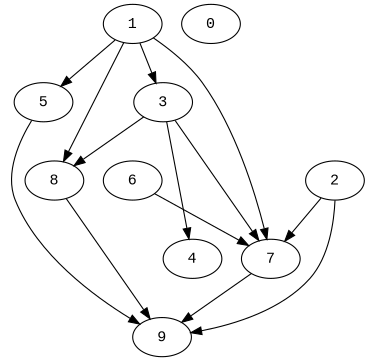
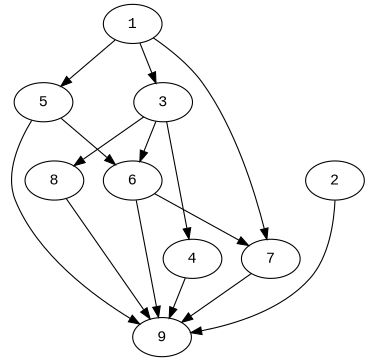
(211, 24) -> none
(96, 97) -> none
none -> (84, 138)
(214, 176) -> (150, 136)
(307, 215) -> none
none -> (146, 253)
none -> (179, 293)
